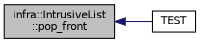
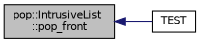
(59, 22) -> (59, 22)
